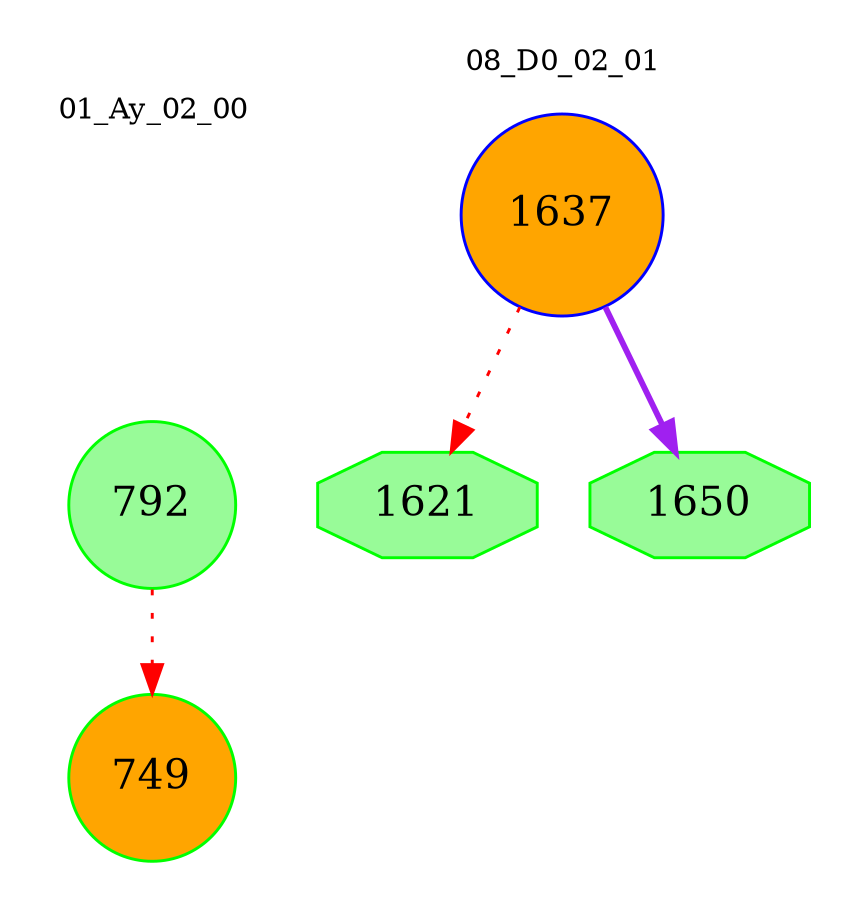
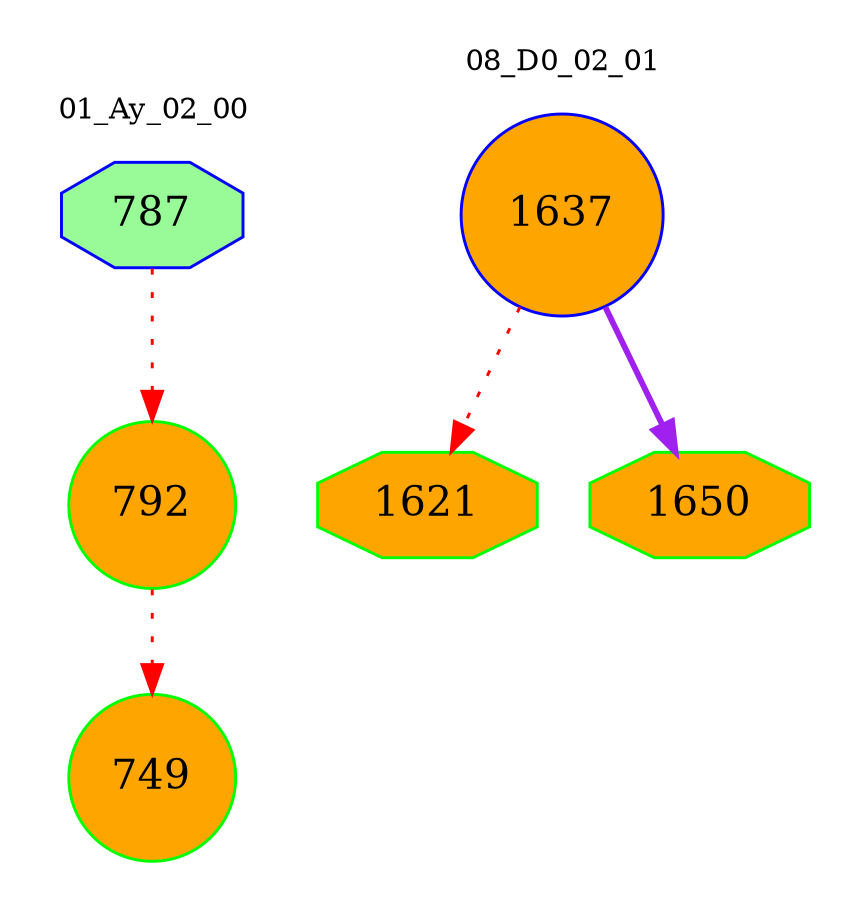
none -> (152, 215)
(152, 505) -> (152, 505)
(427, 505) -> (427, 505)
(700, 505) -> (700, 505)
